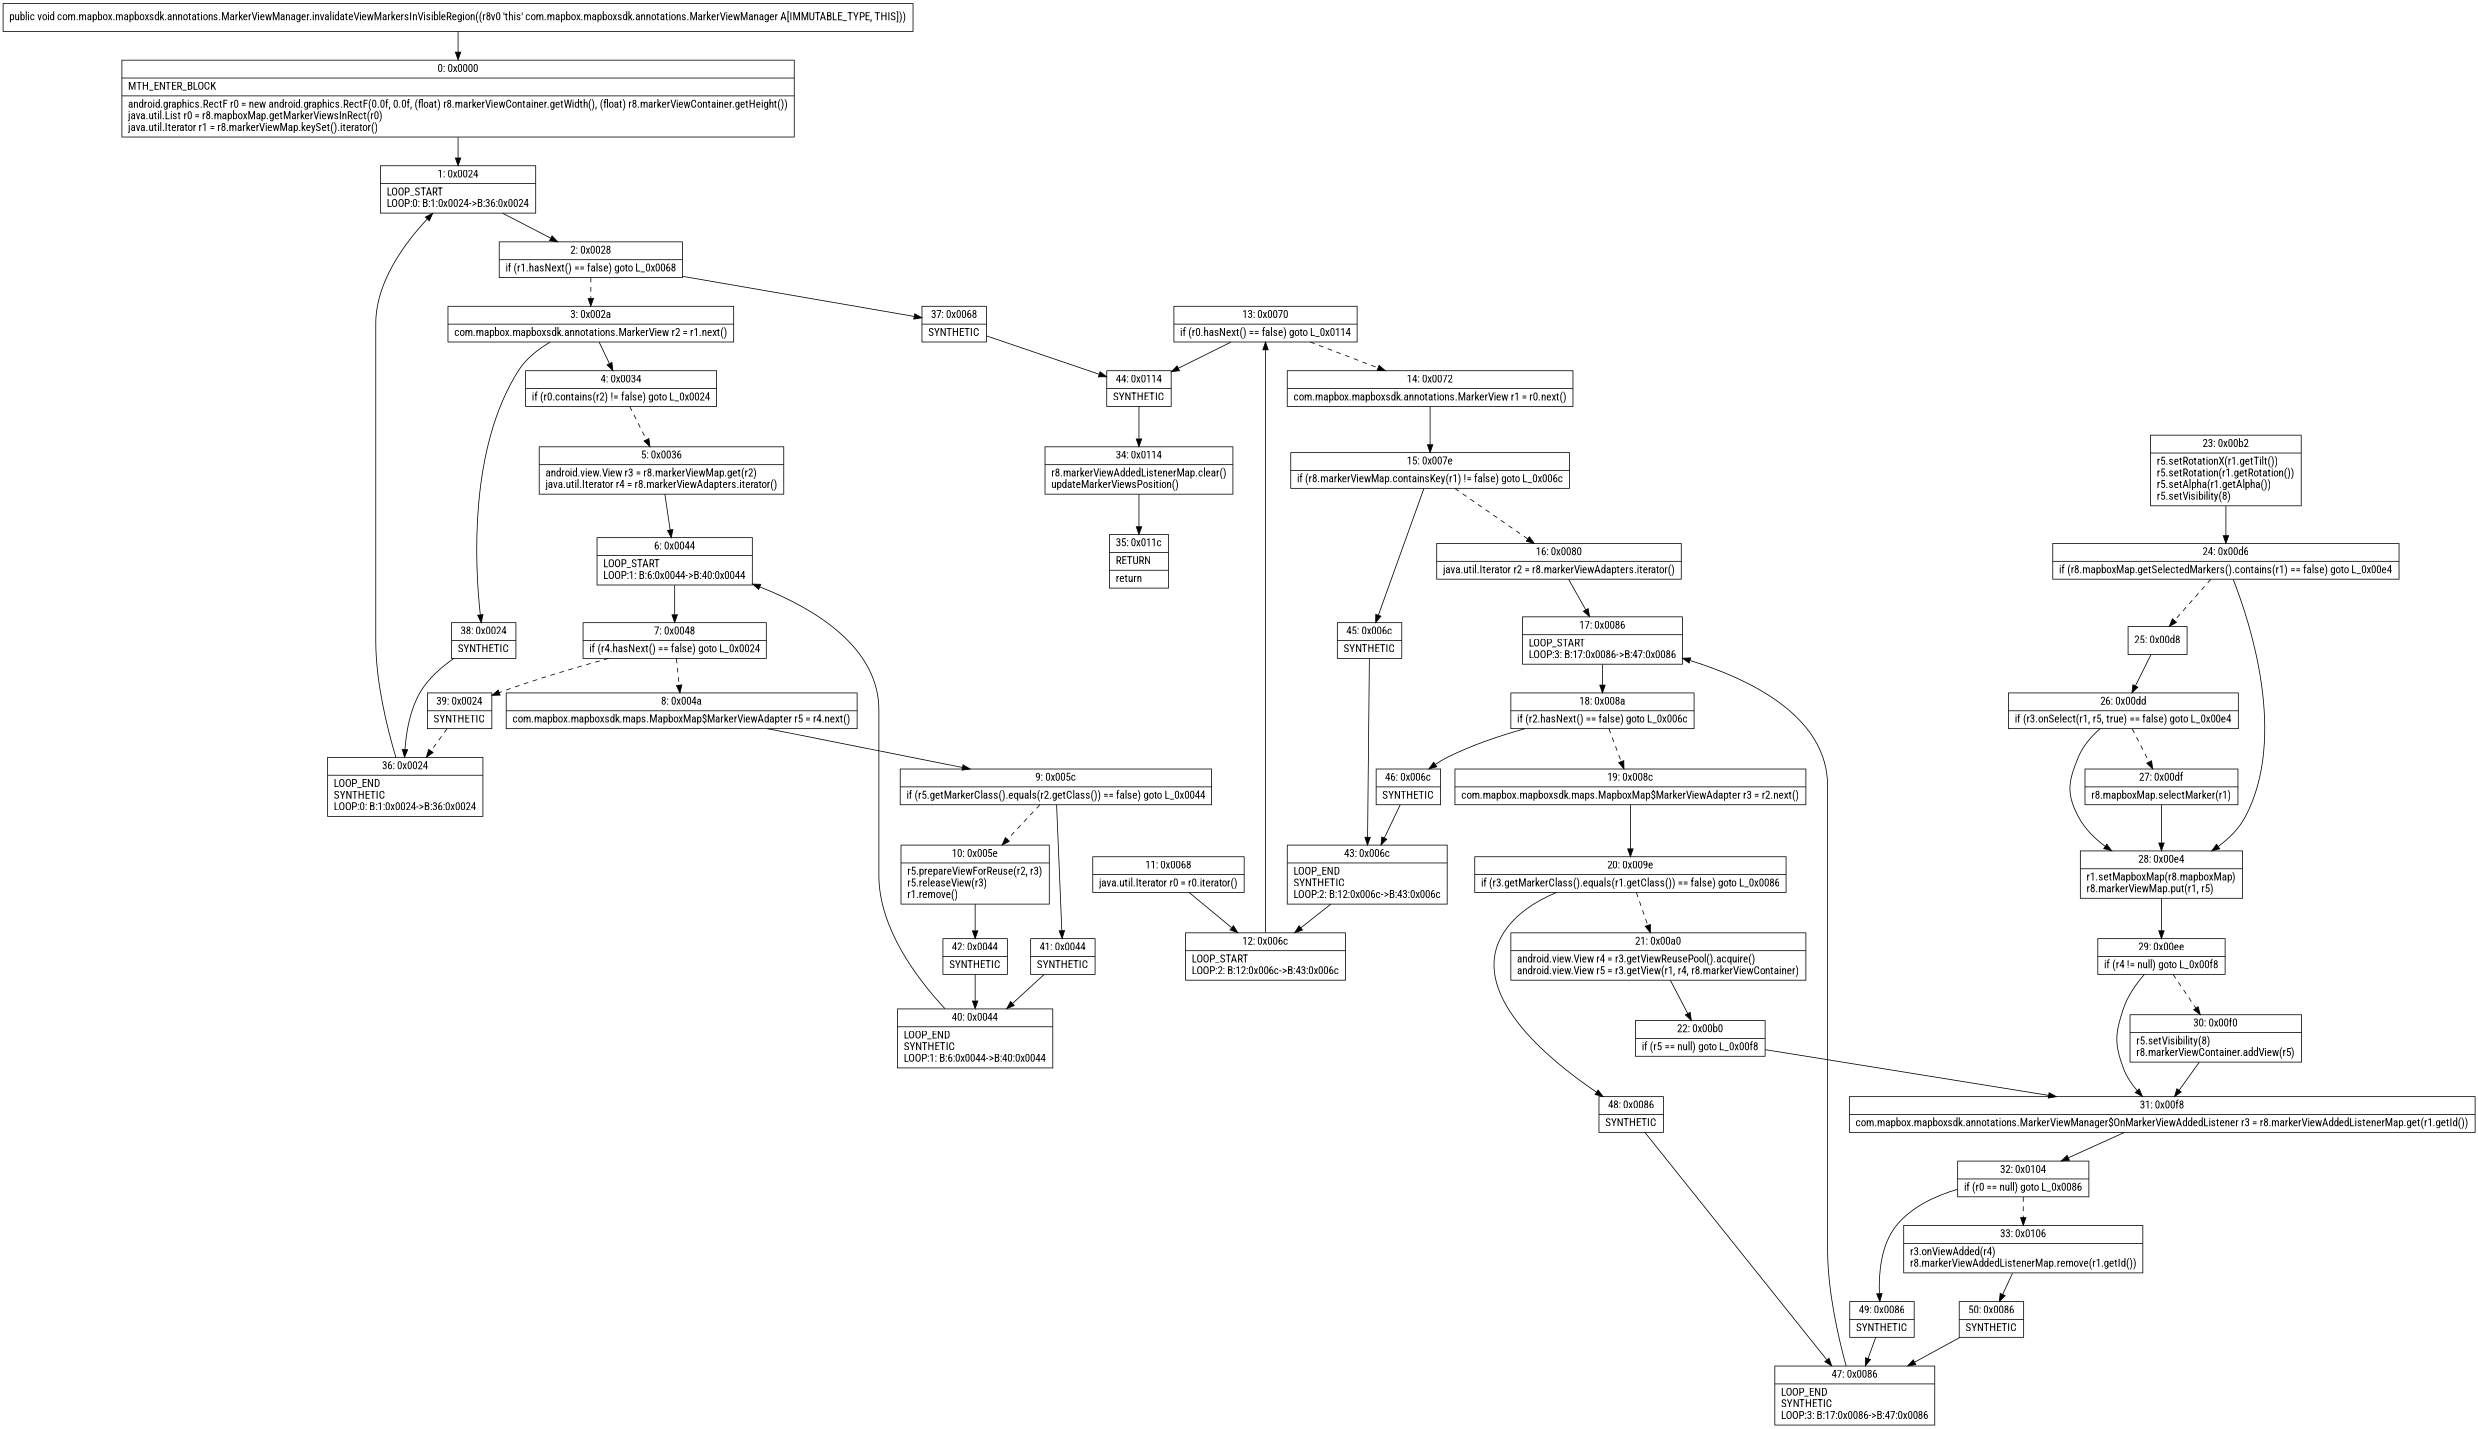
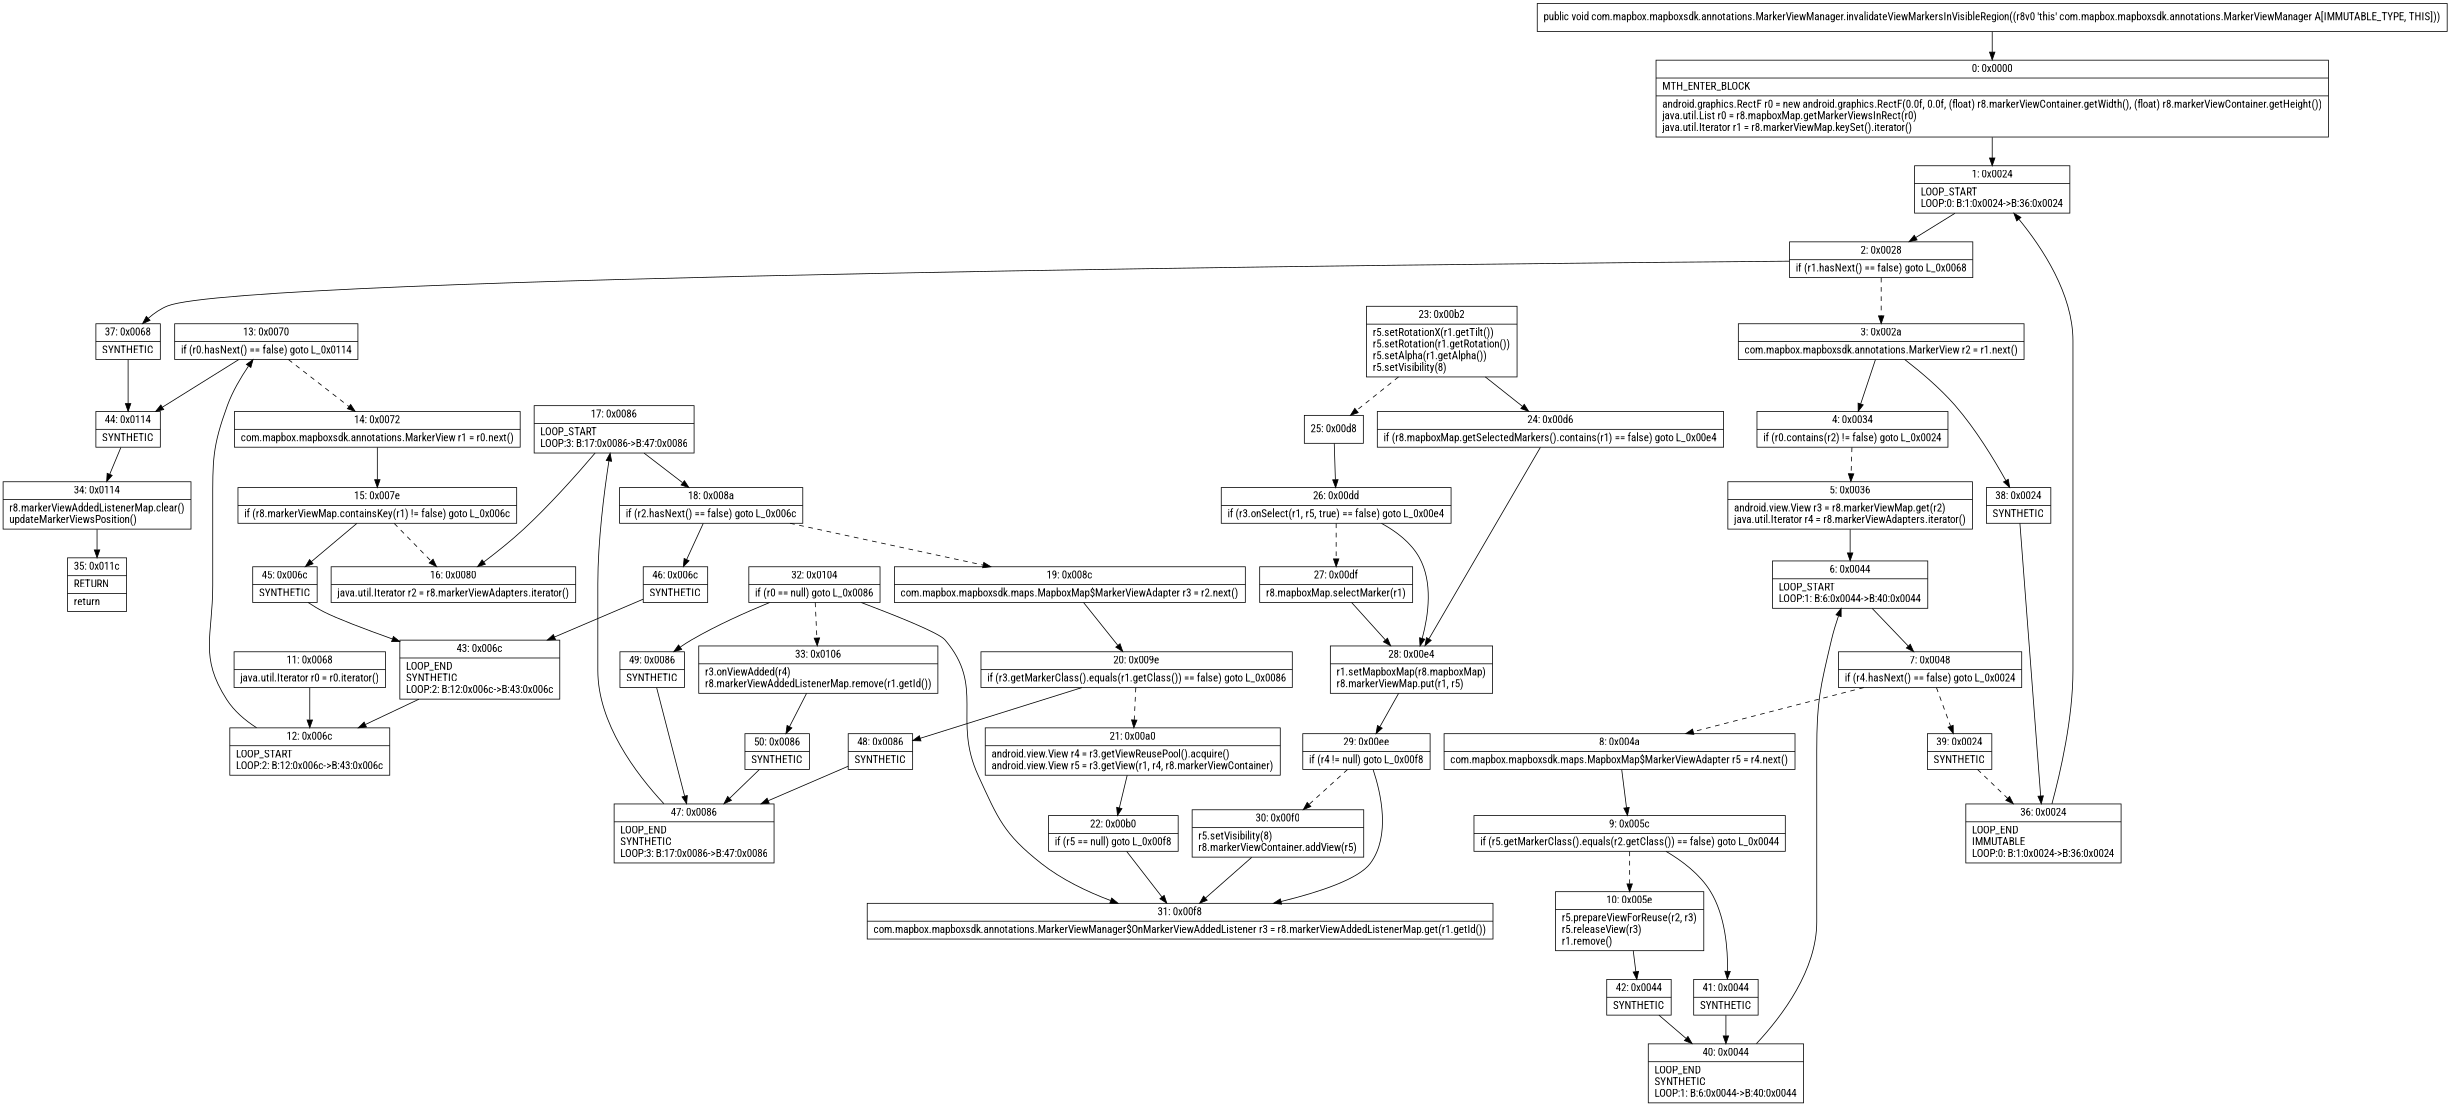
(1577, 595) -> (543, 511)
(2193, 600) -> (1378, 394)
(360, 795) -> (1999, 842)
(2096, 1145) -> (971, 754)
